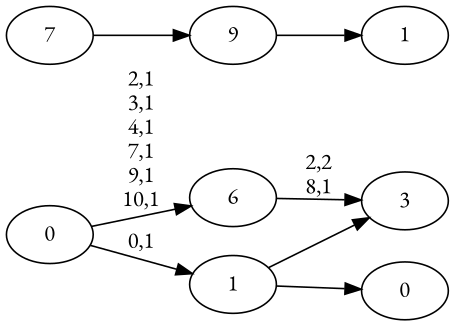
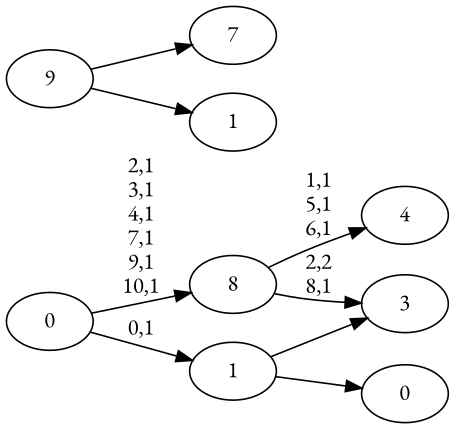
(133, 35) -> (133, 59)
(233, 198) -> (233, 284)
none -> (405, 215)
